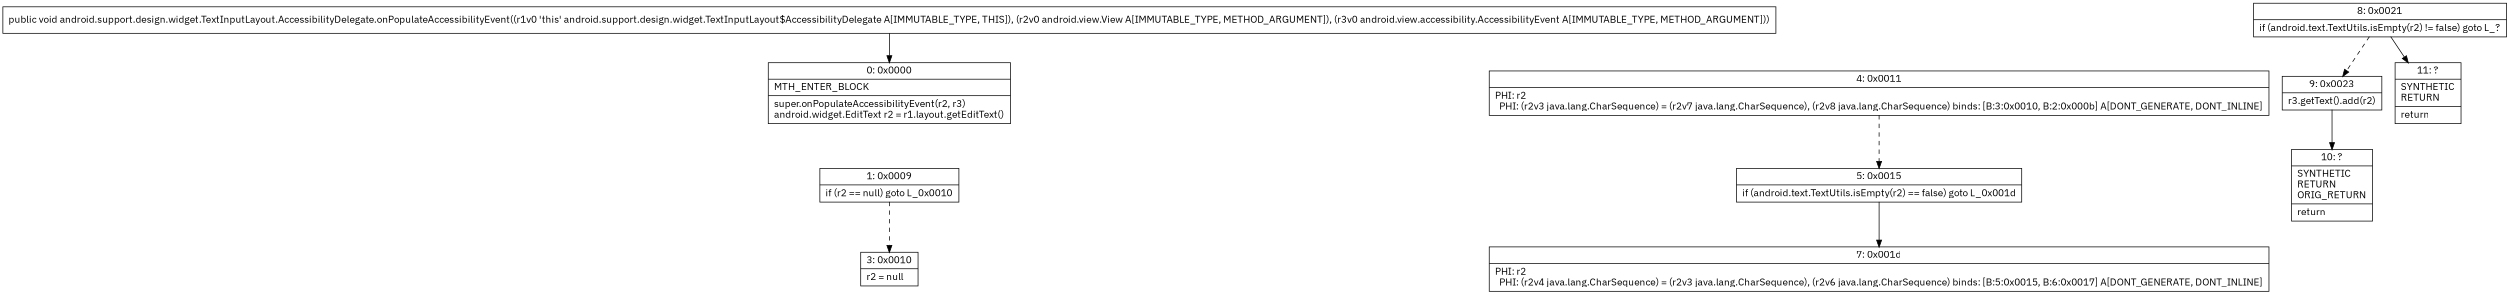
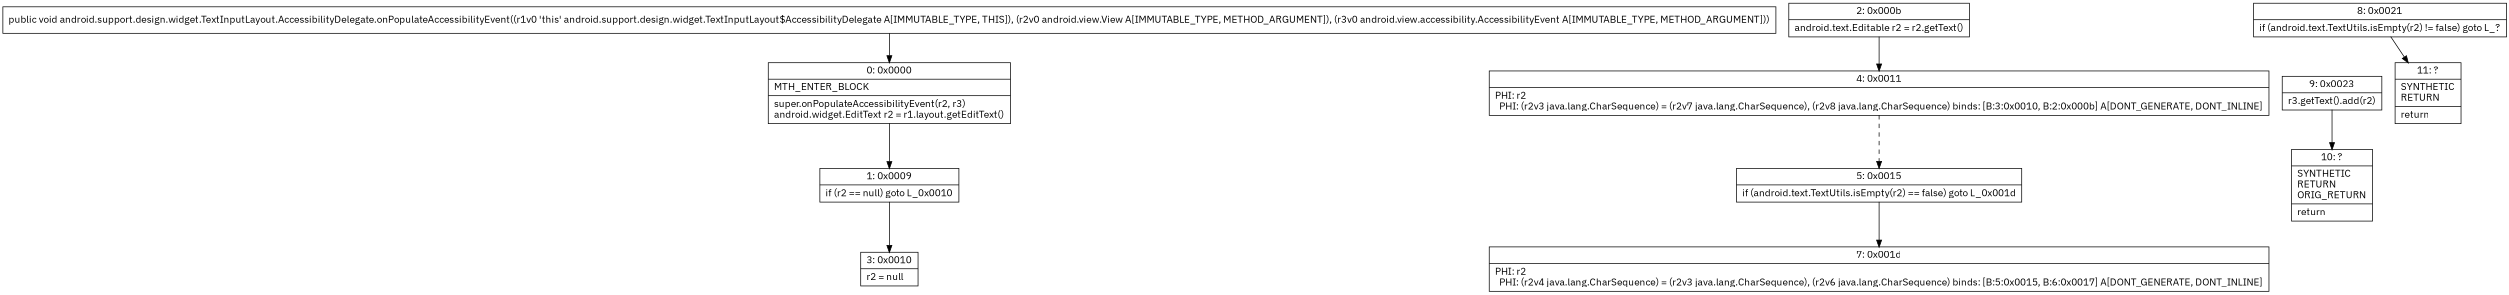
none -> (1879, 20)
(2358, 54) -> none
none -> (889, 142)
(889, 224) -> (889, 224)
